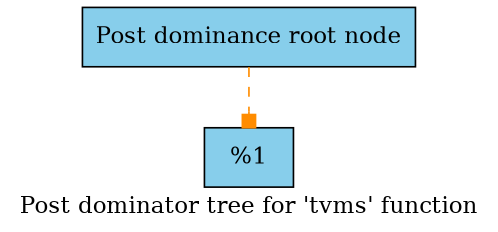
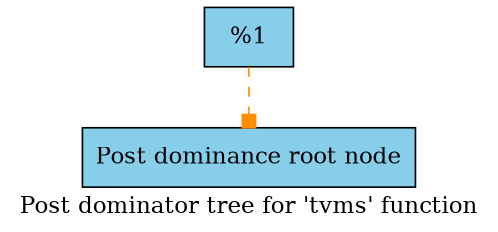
(249, 89) -> (249, 89)
